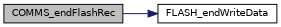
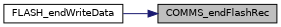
(135, 14) -> (135, 14)
